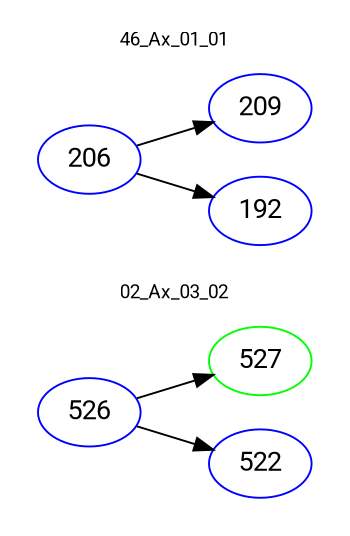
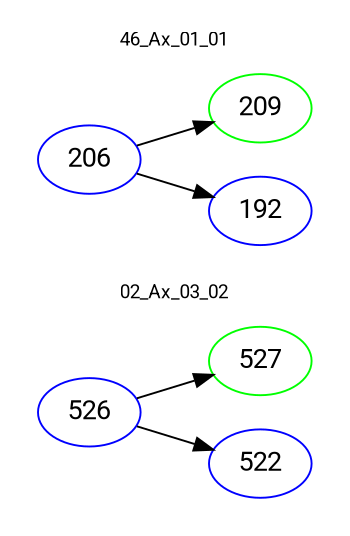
(260, 108) -> (260, 108)
